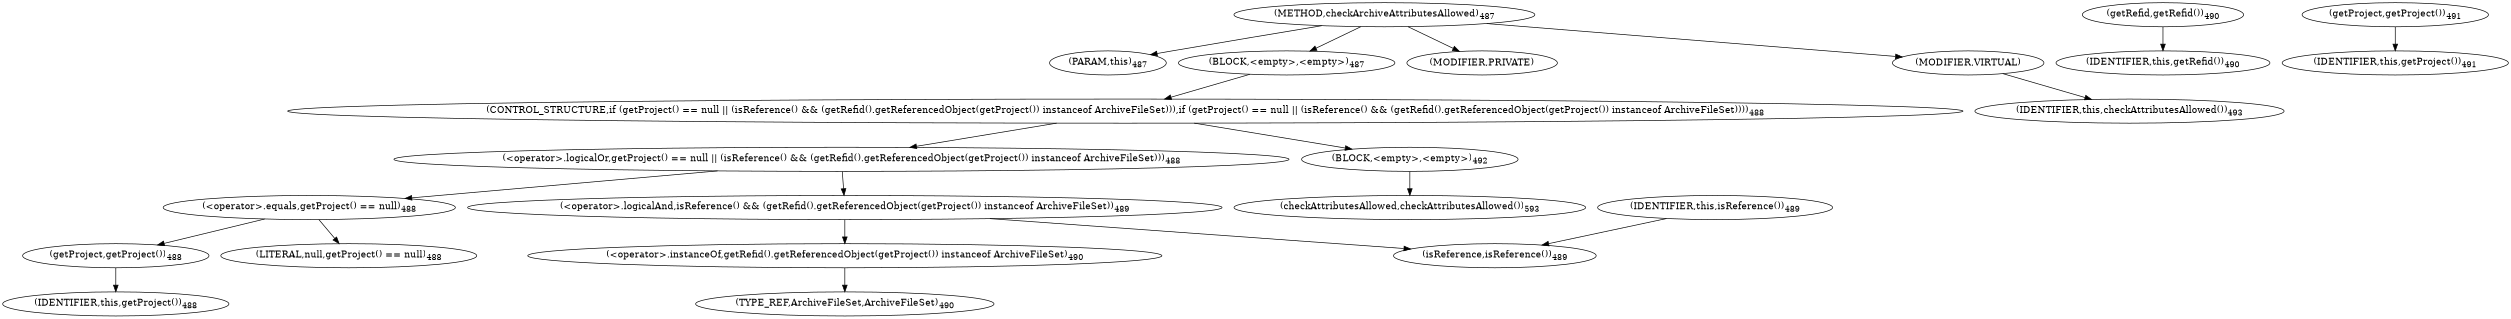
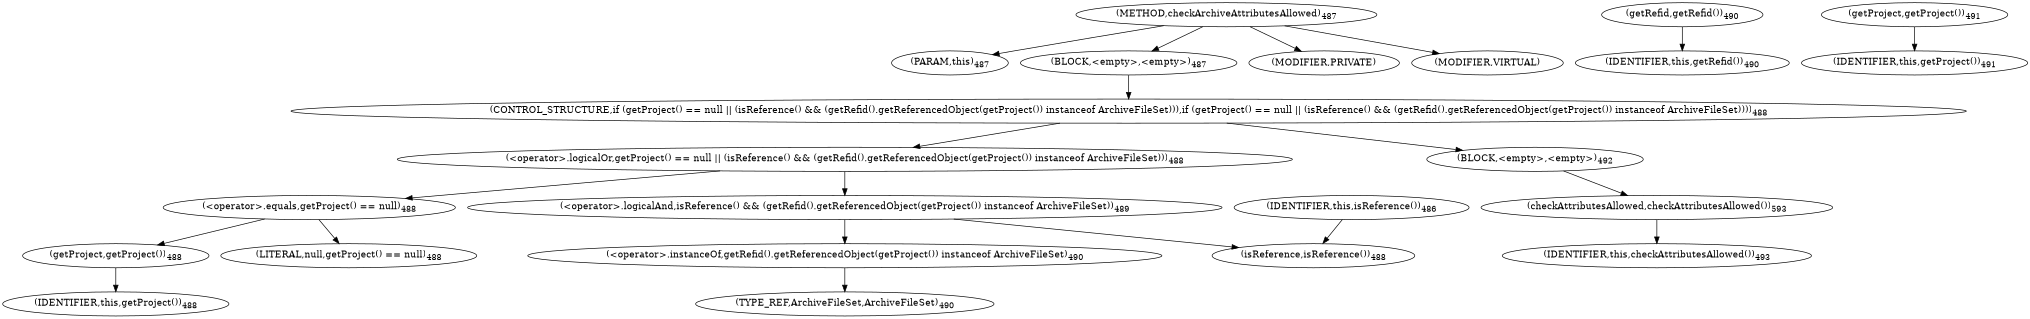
(2044, 86) -> (1657, 228)
(1792, 207) -> (1429, 207)
(1560, 255) -> (1378, 255)
